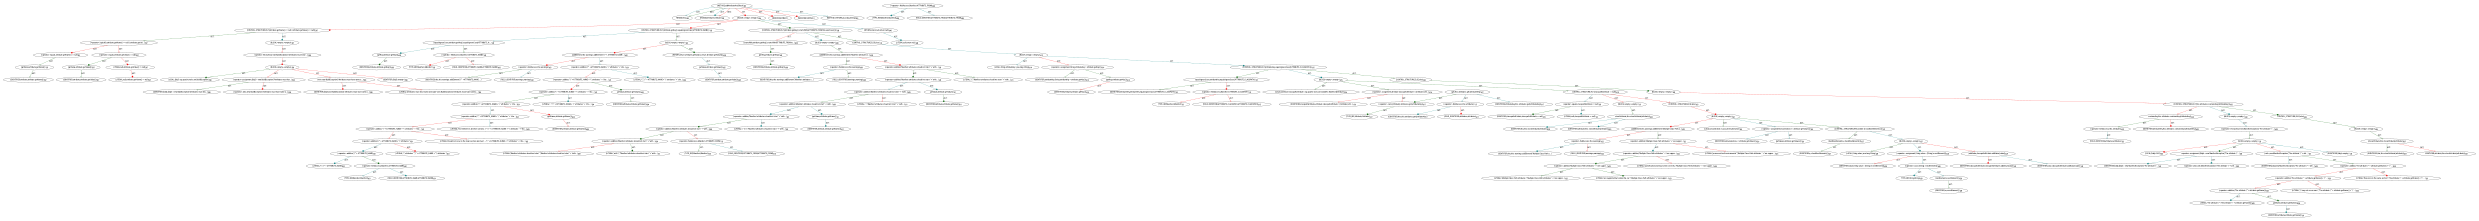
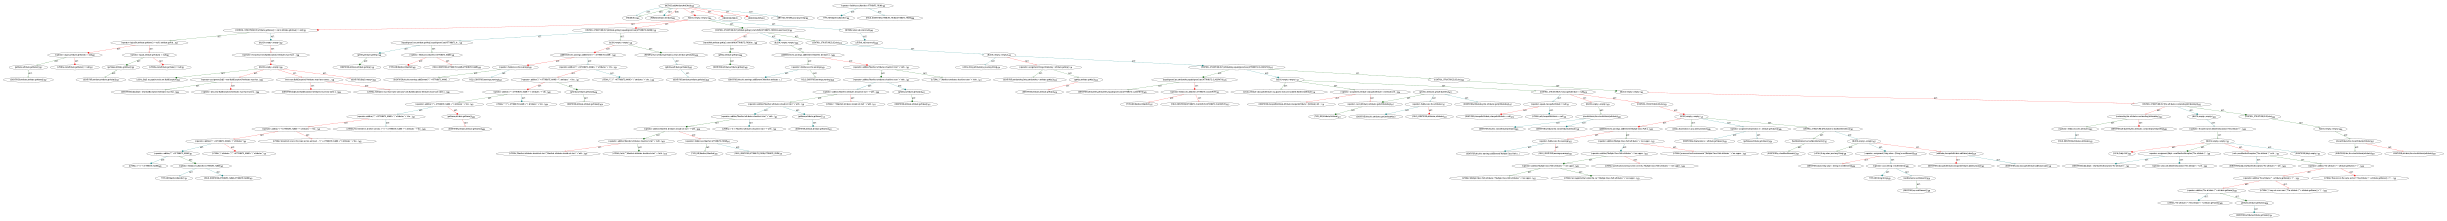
(132, 73) -> (75, 61)
(1552, 110) -> (1521, 110)
